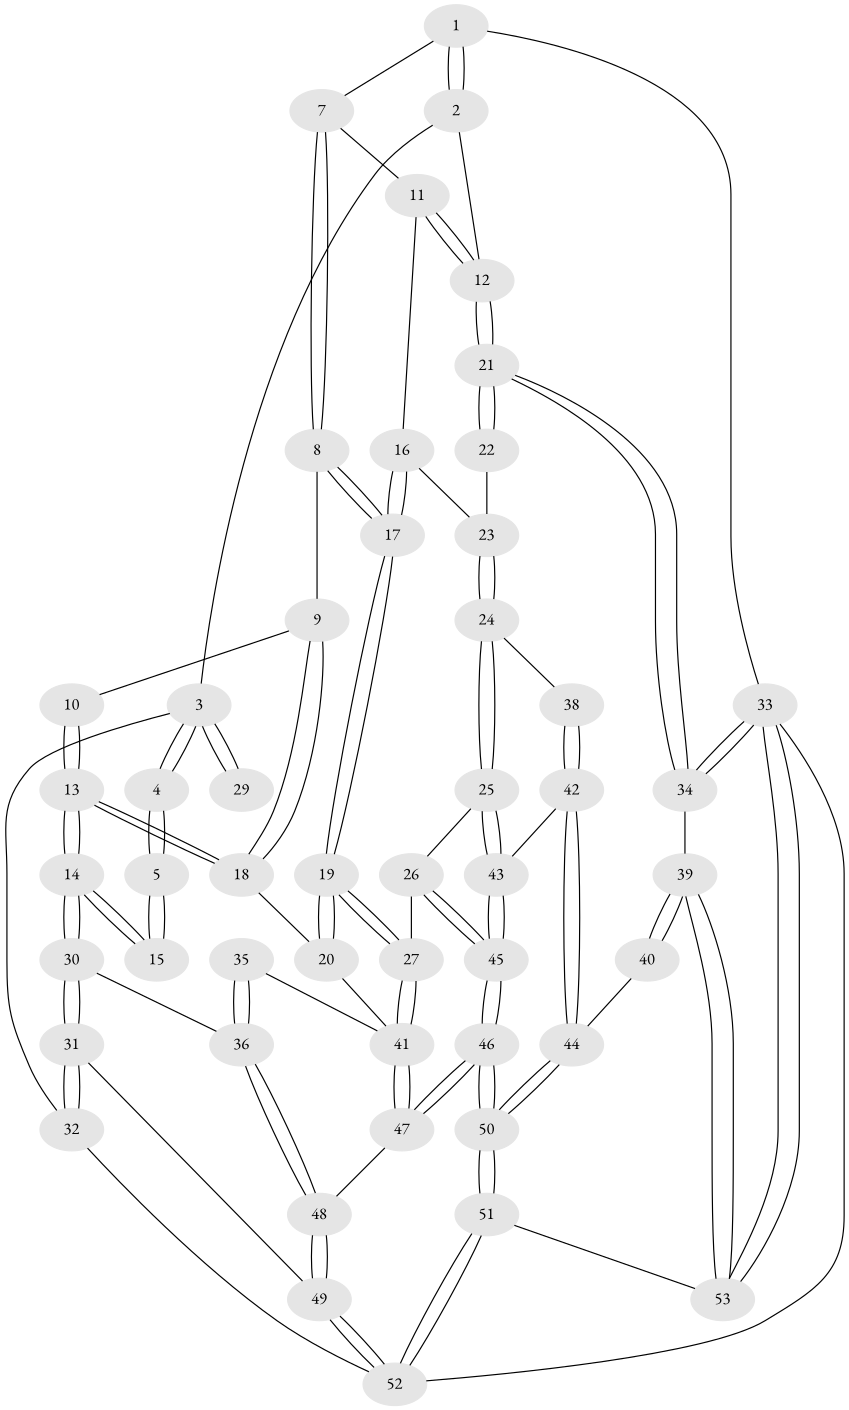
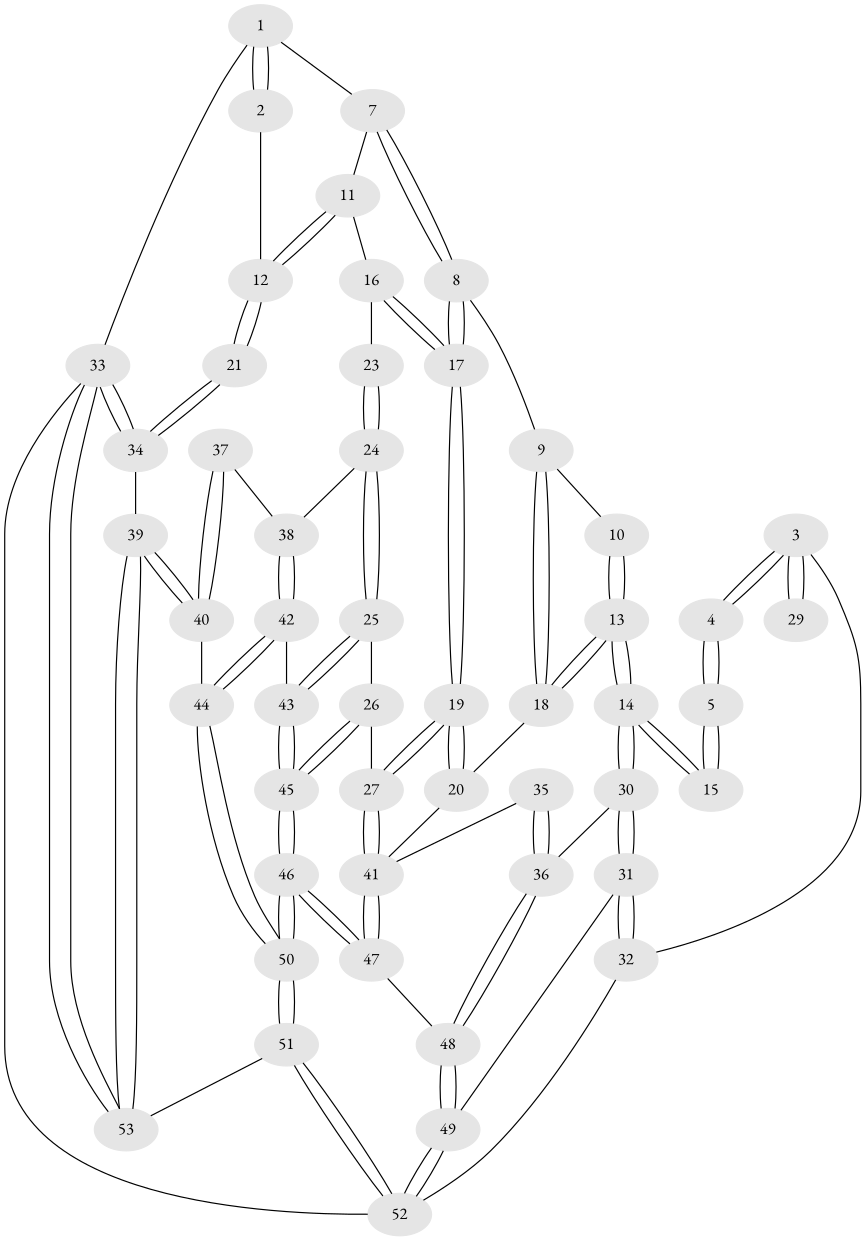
(269, 382) -> none
none -> (221, 450)
(487, 450) -> none
